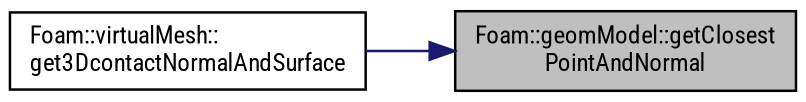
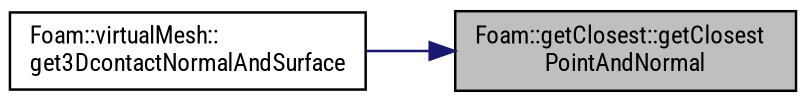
(626, 51) -> (626, 51)
